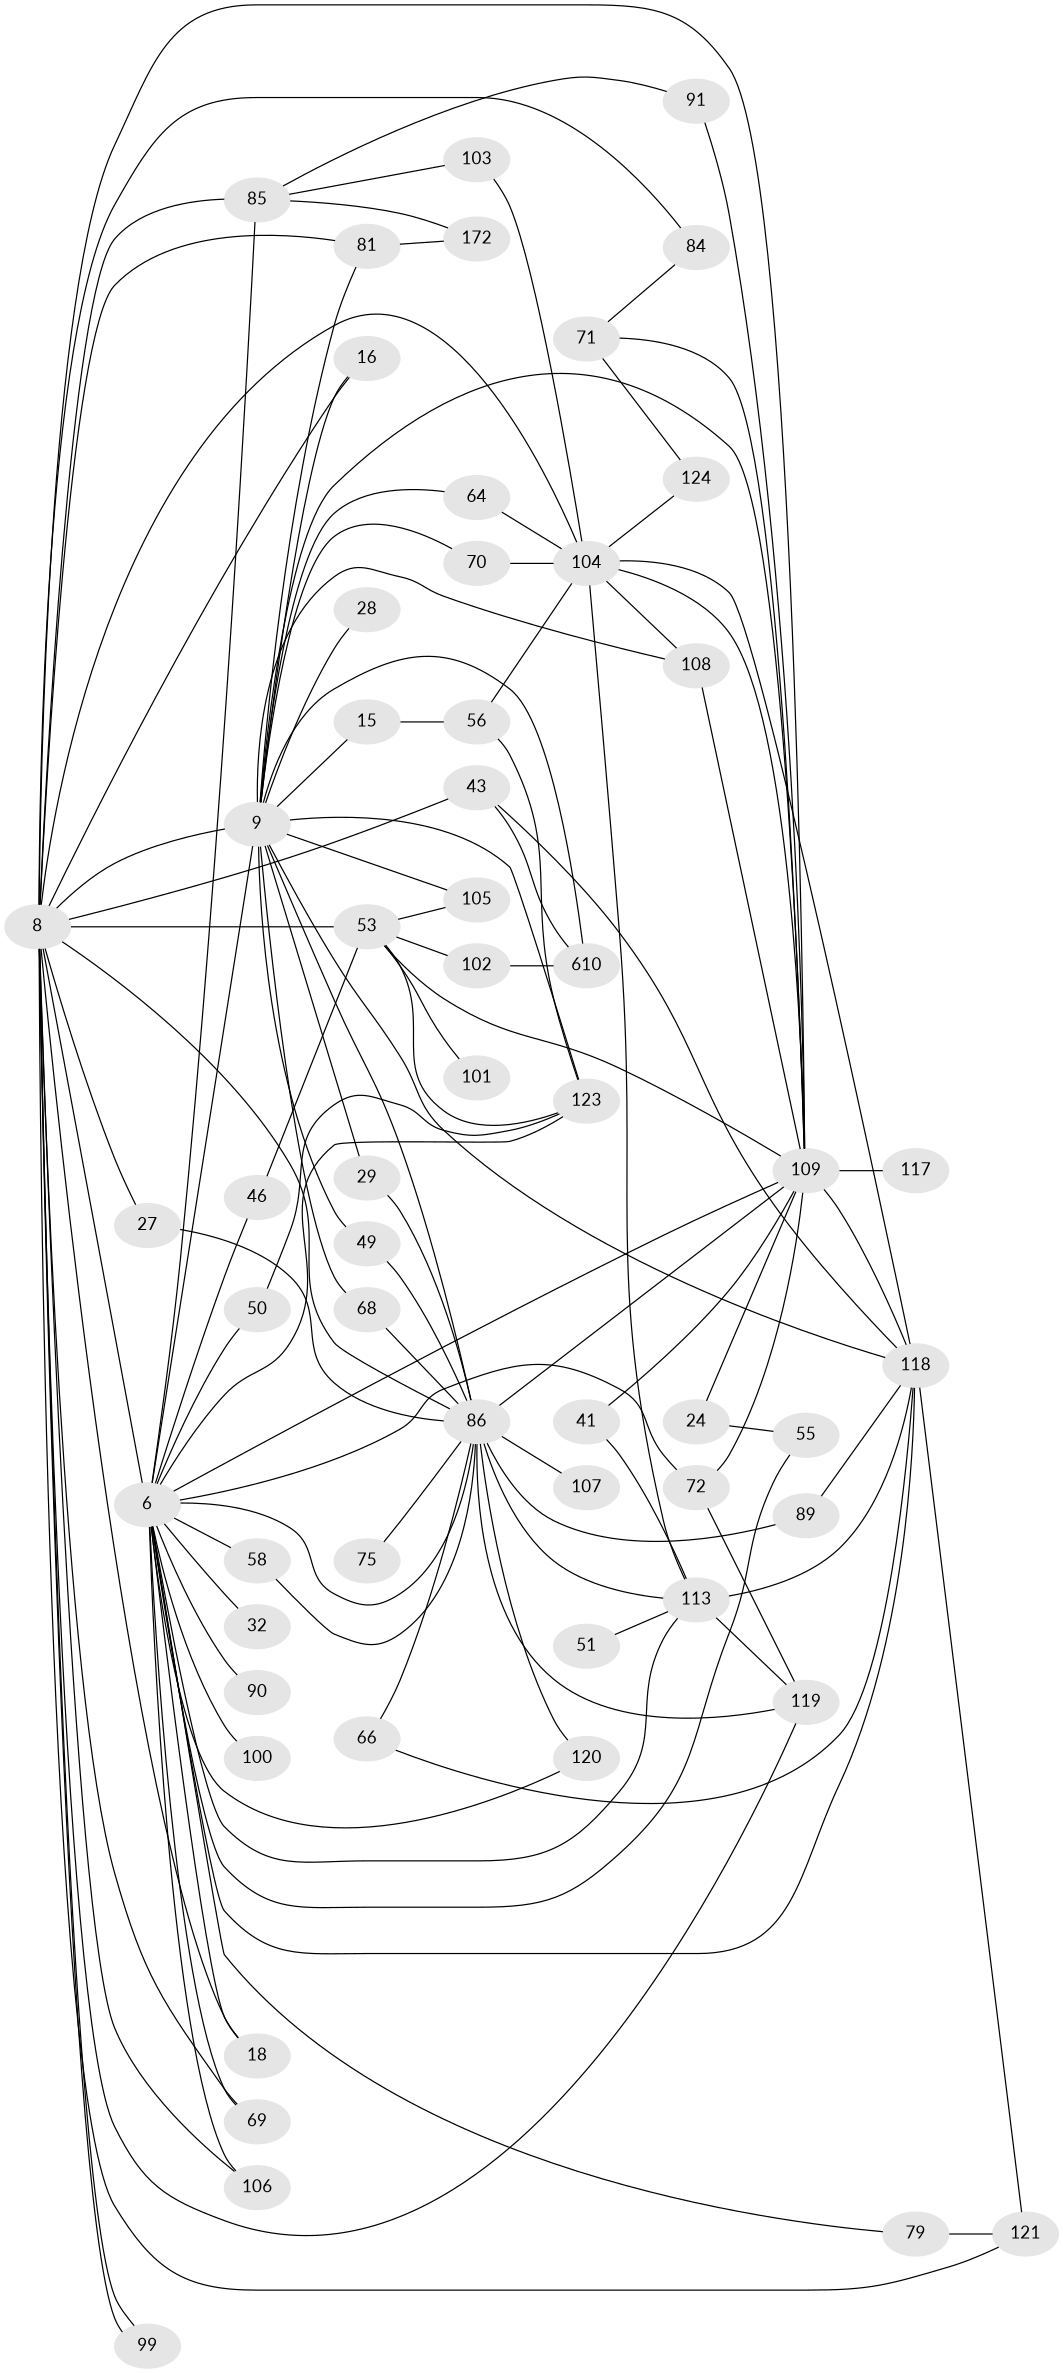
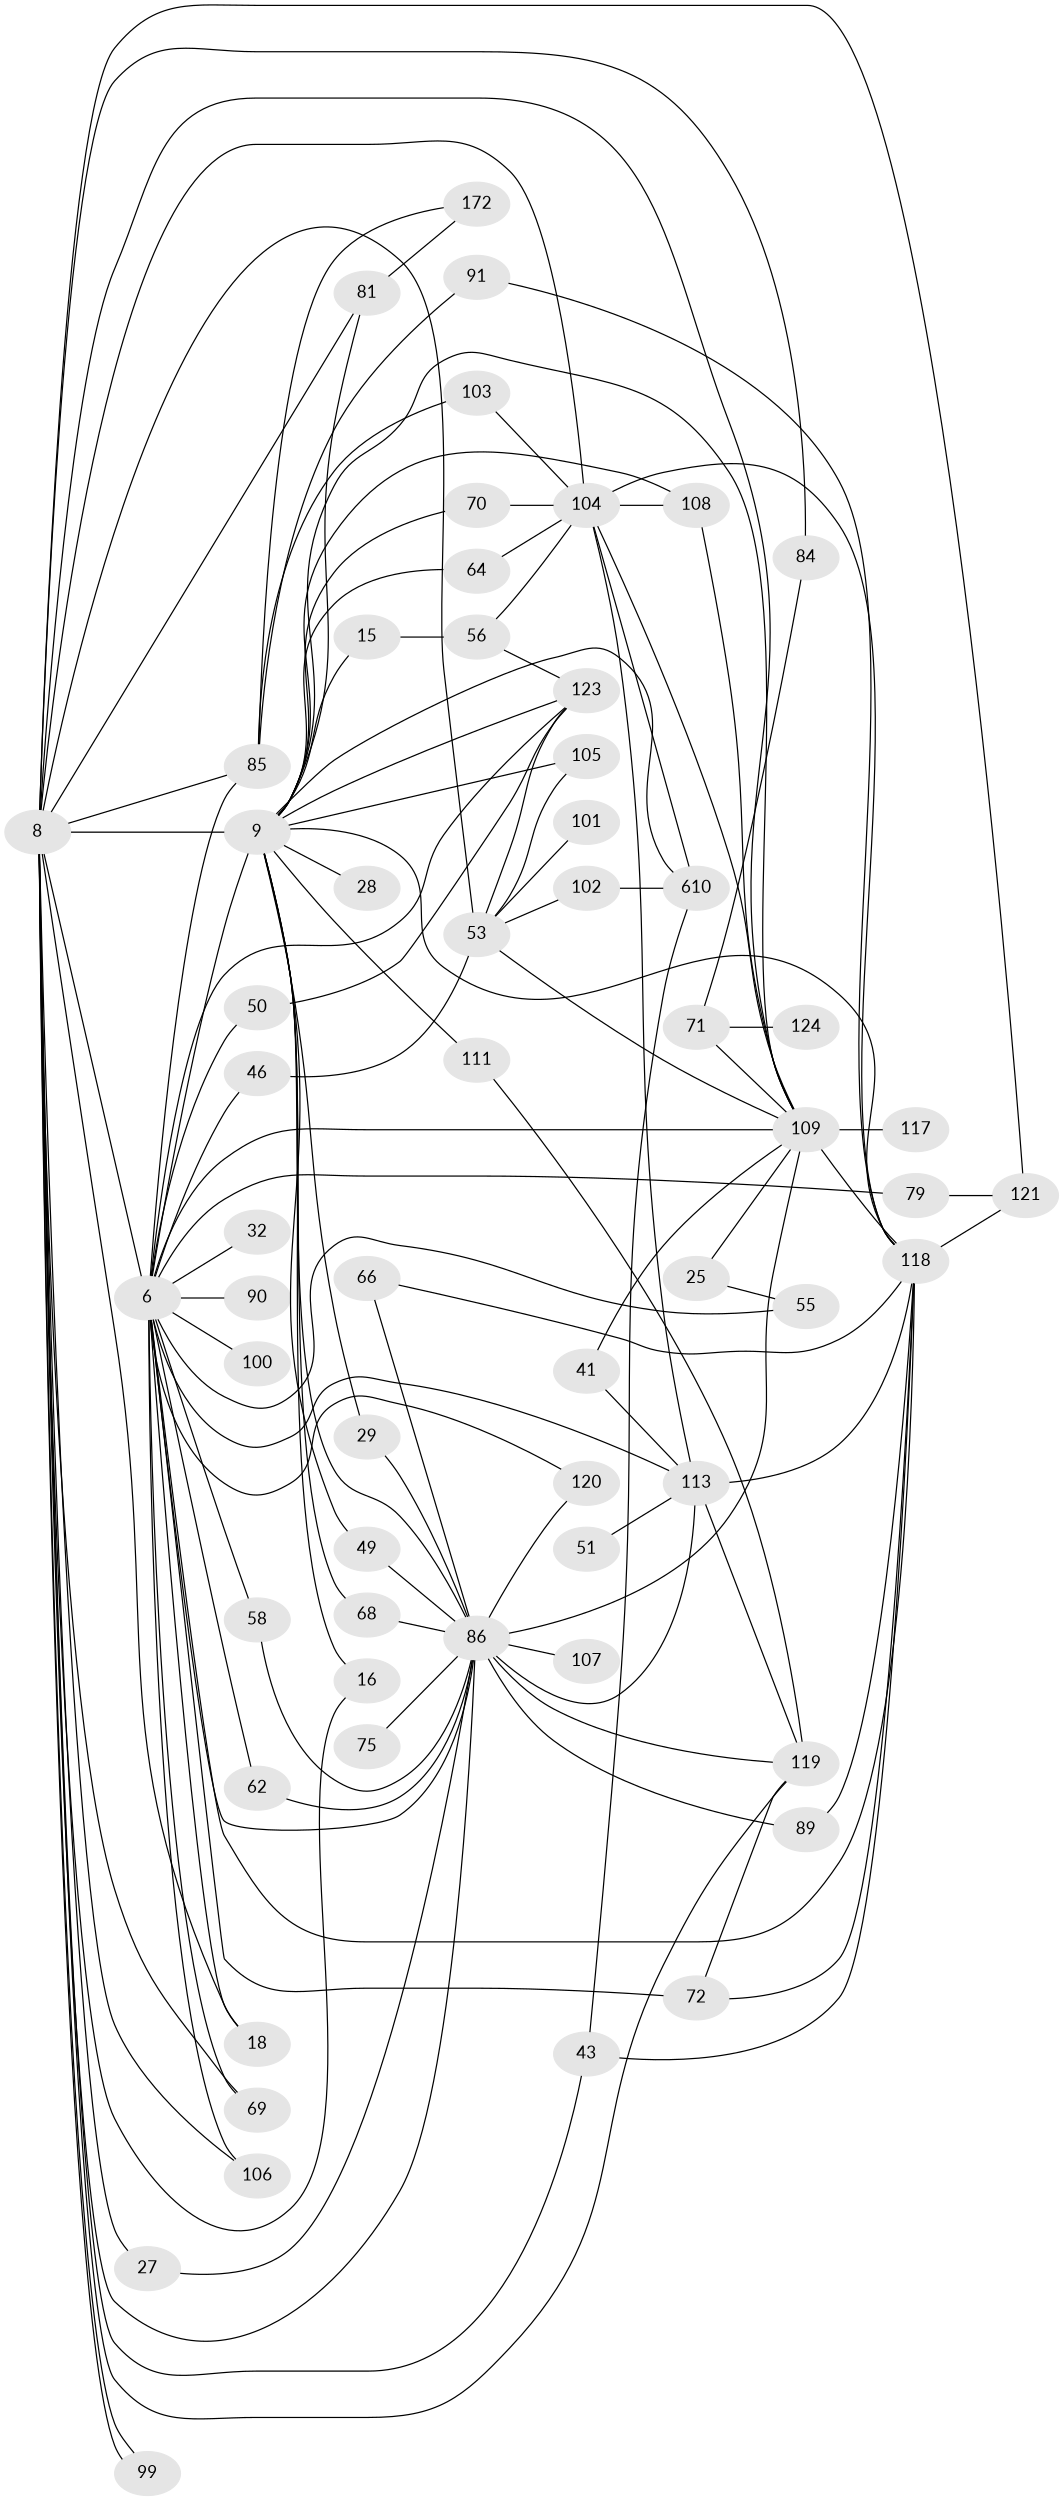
(766, 478) -> (861, 550)
(641, 521) -> (630, 654)
none -> (477, 1060)
(775, 1337) -> (888, 1683)
(696, 1422) -> (696, 1278)
none -> (257, 1788)
